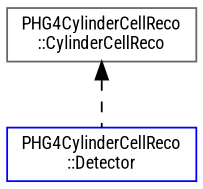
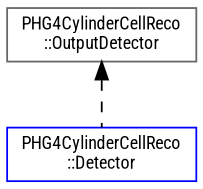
(102, 35) -> (102, 35)
